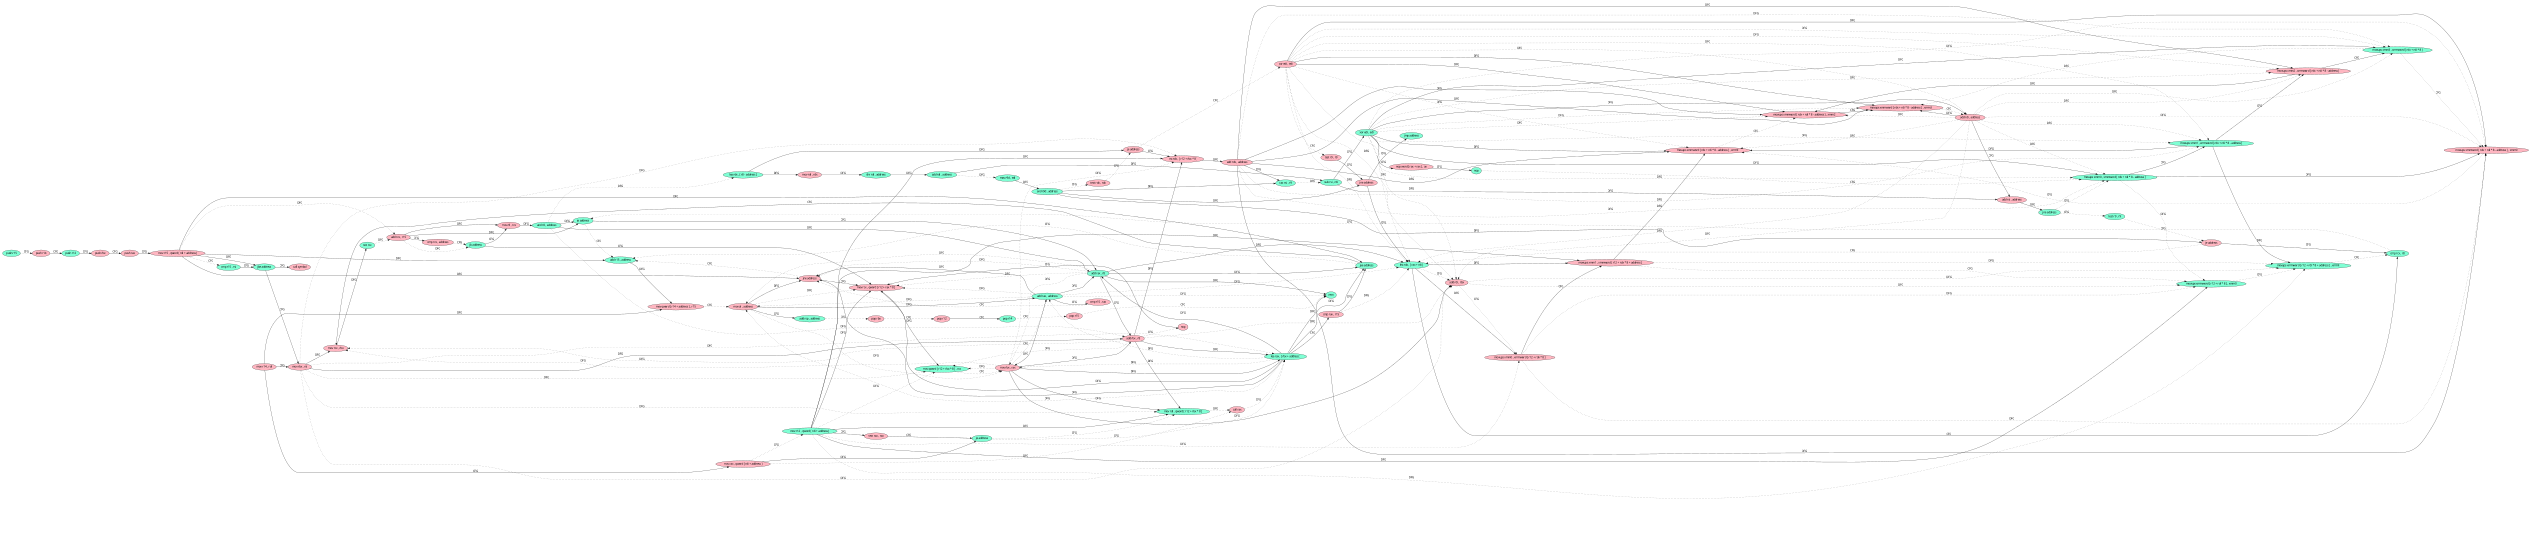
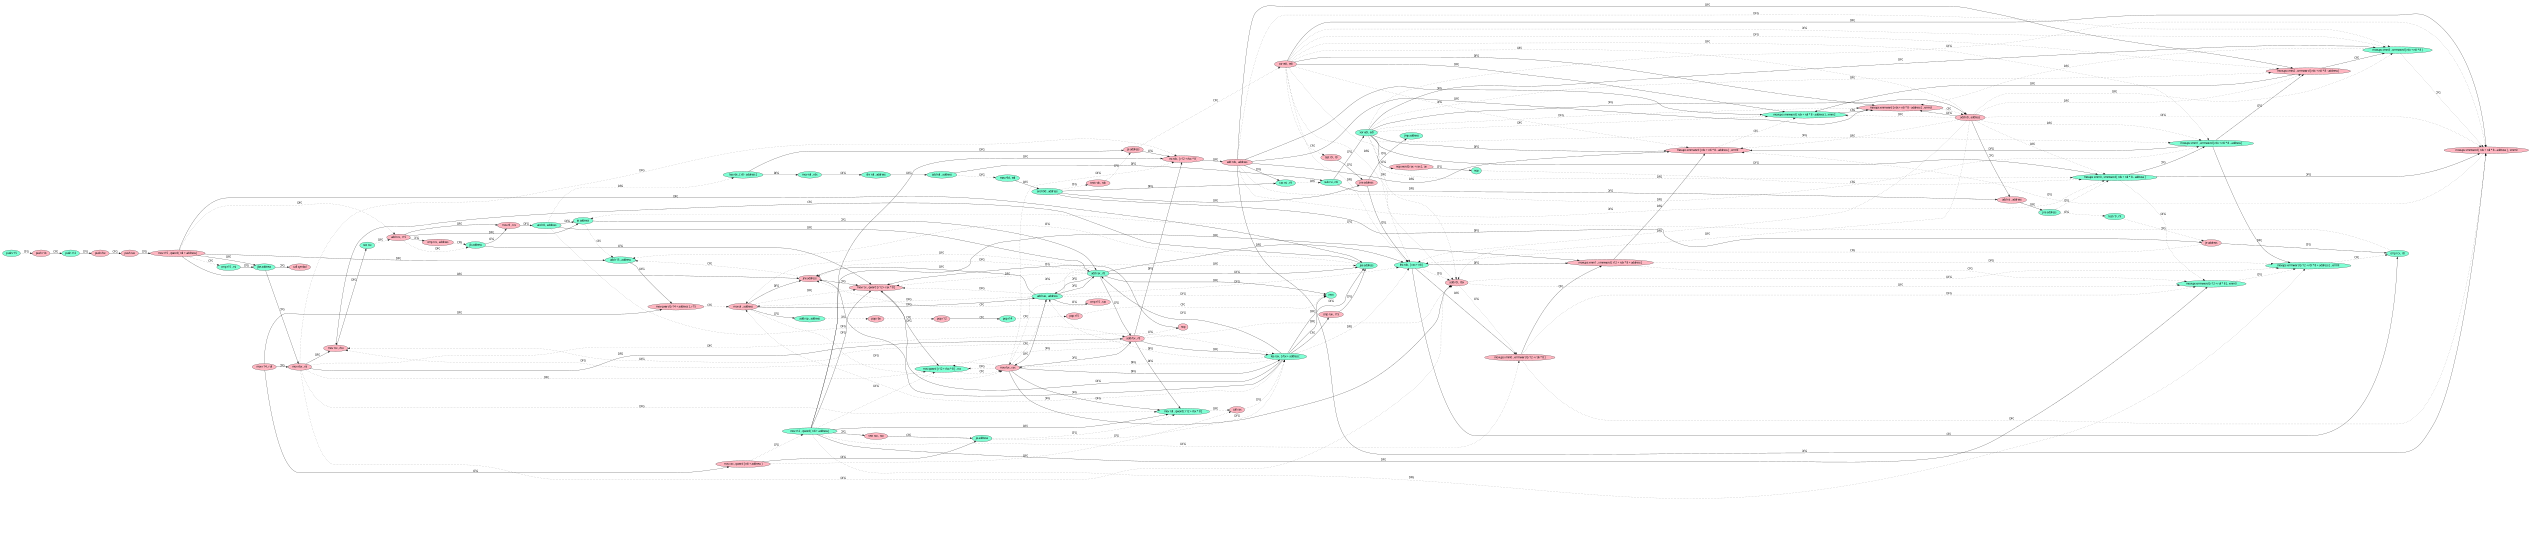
(1804, 115) -> (1804, 115)
(810, 175) -> (810, 175)
none -> (1199, 265)
none -> (1073, 282)
(1377, 297) -> (1357, 325)
